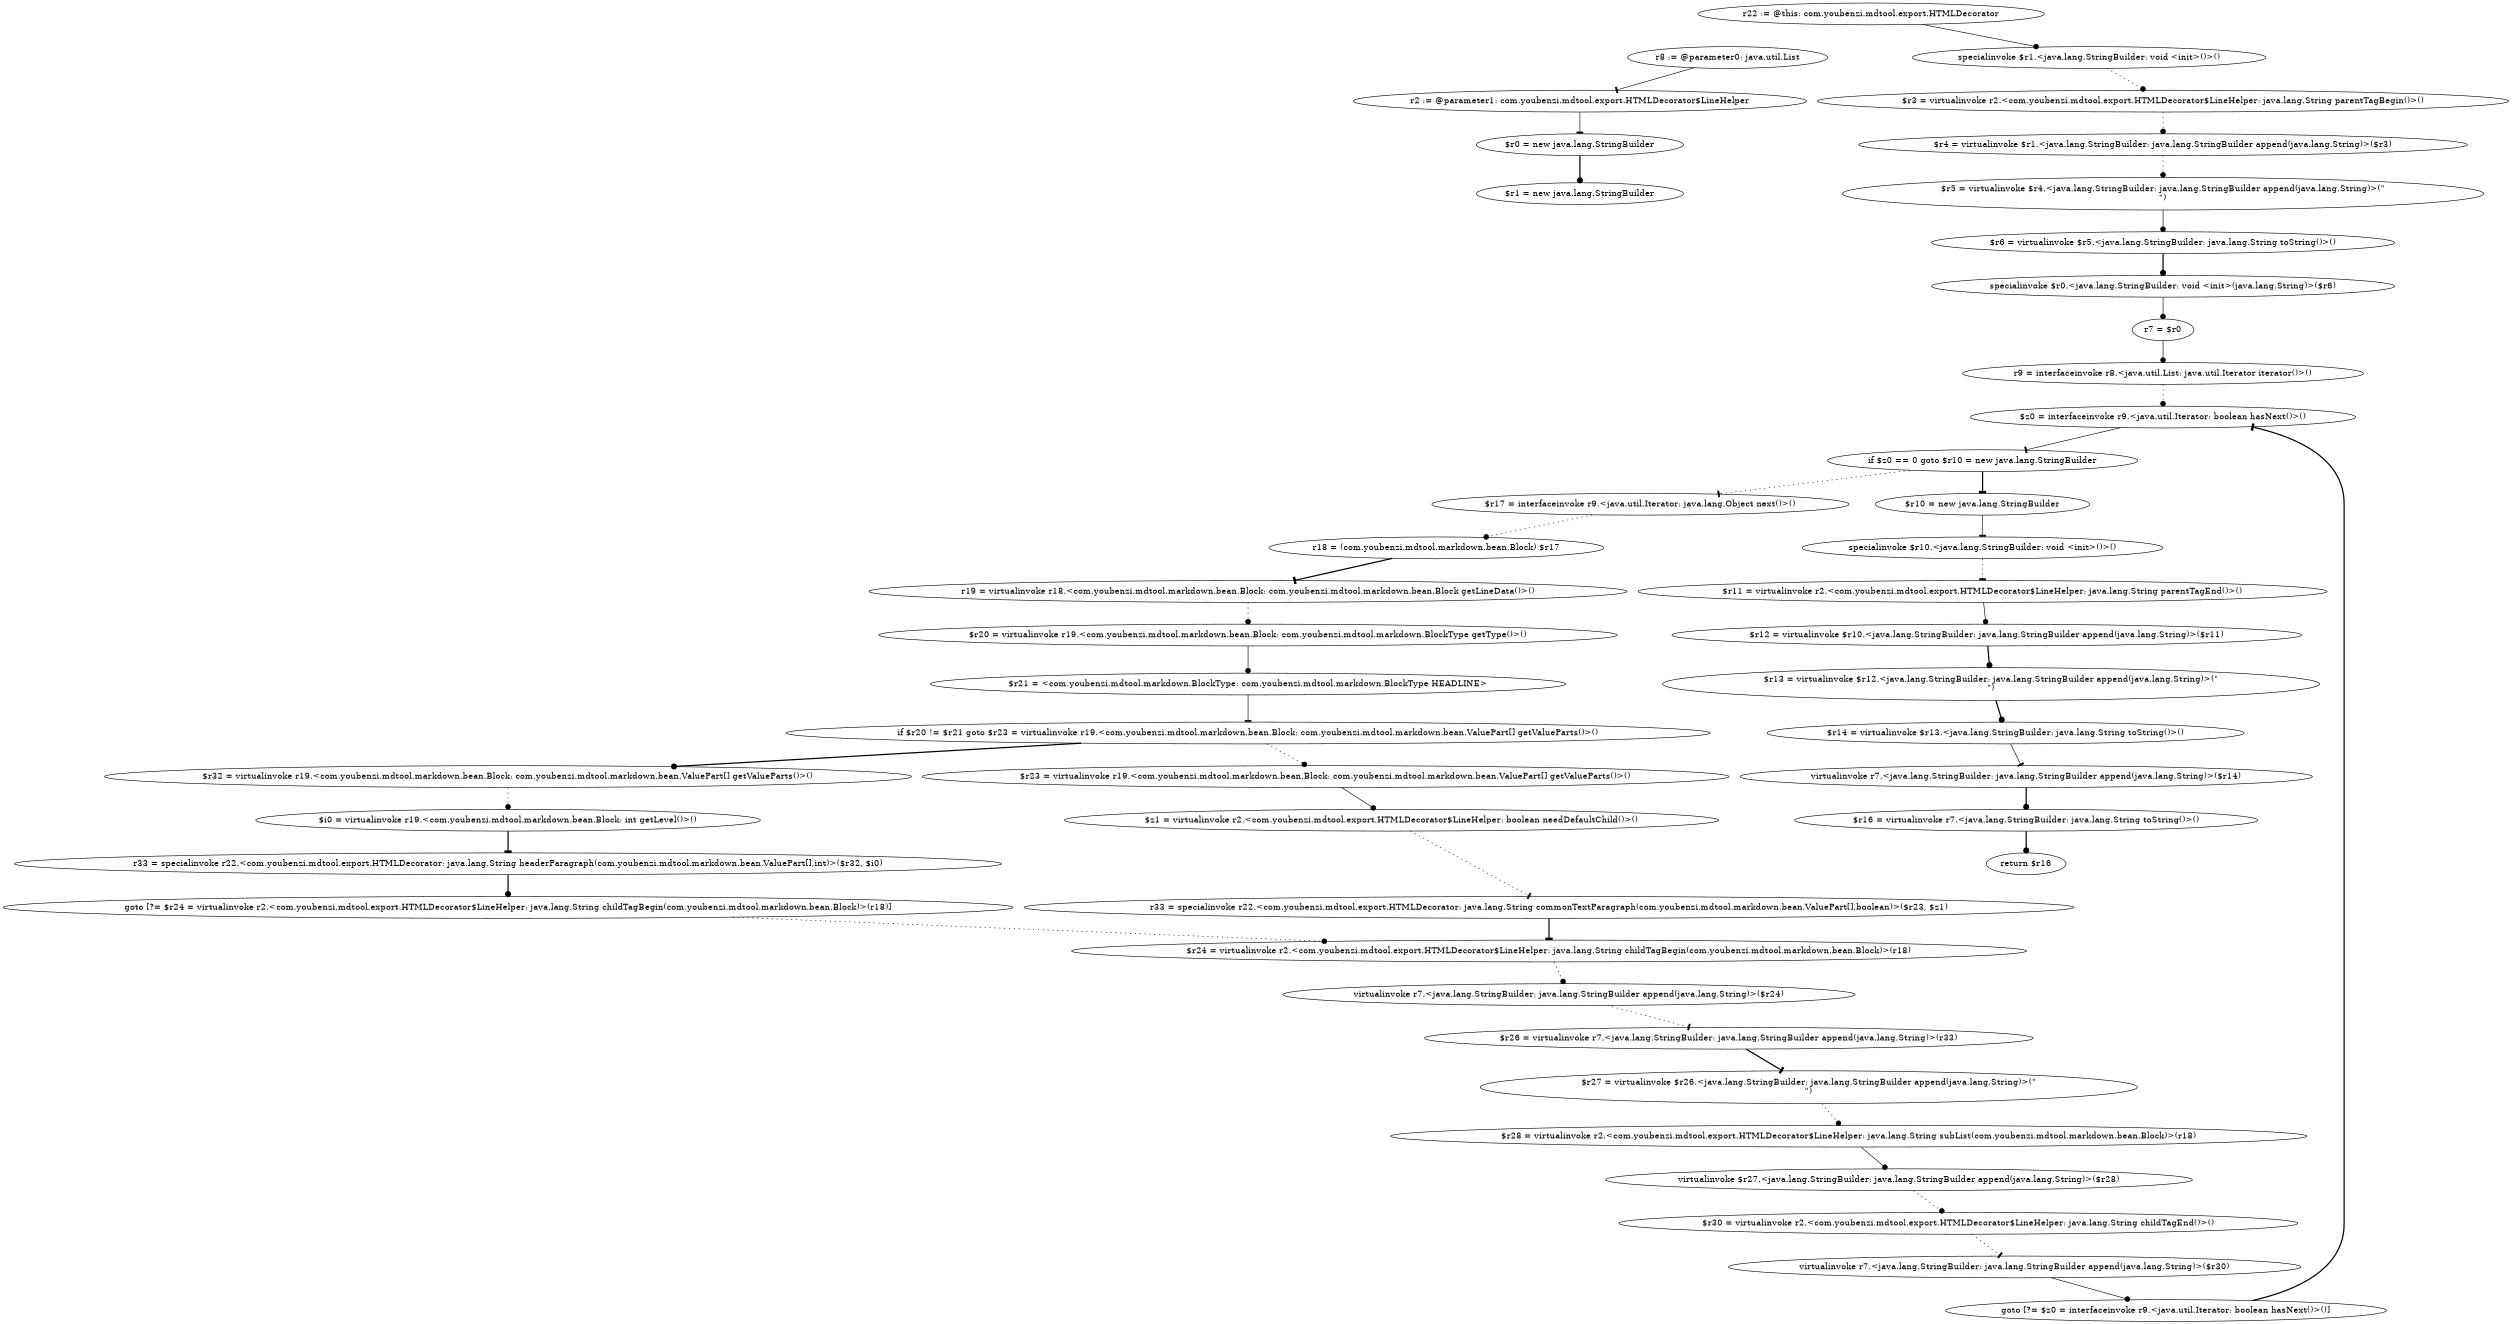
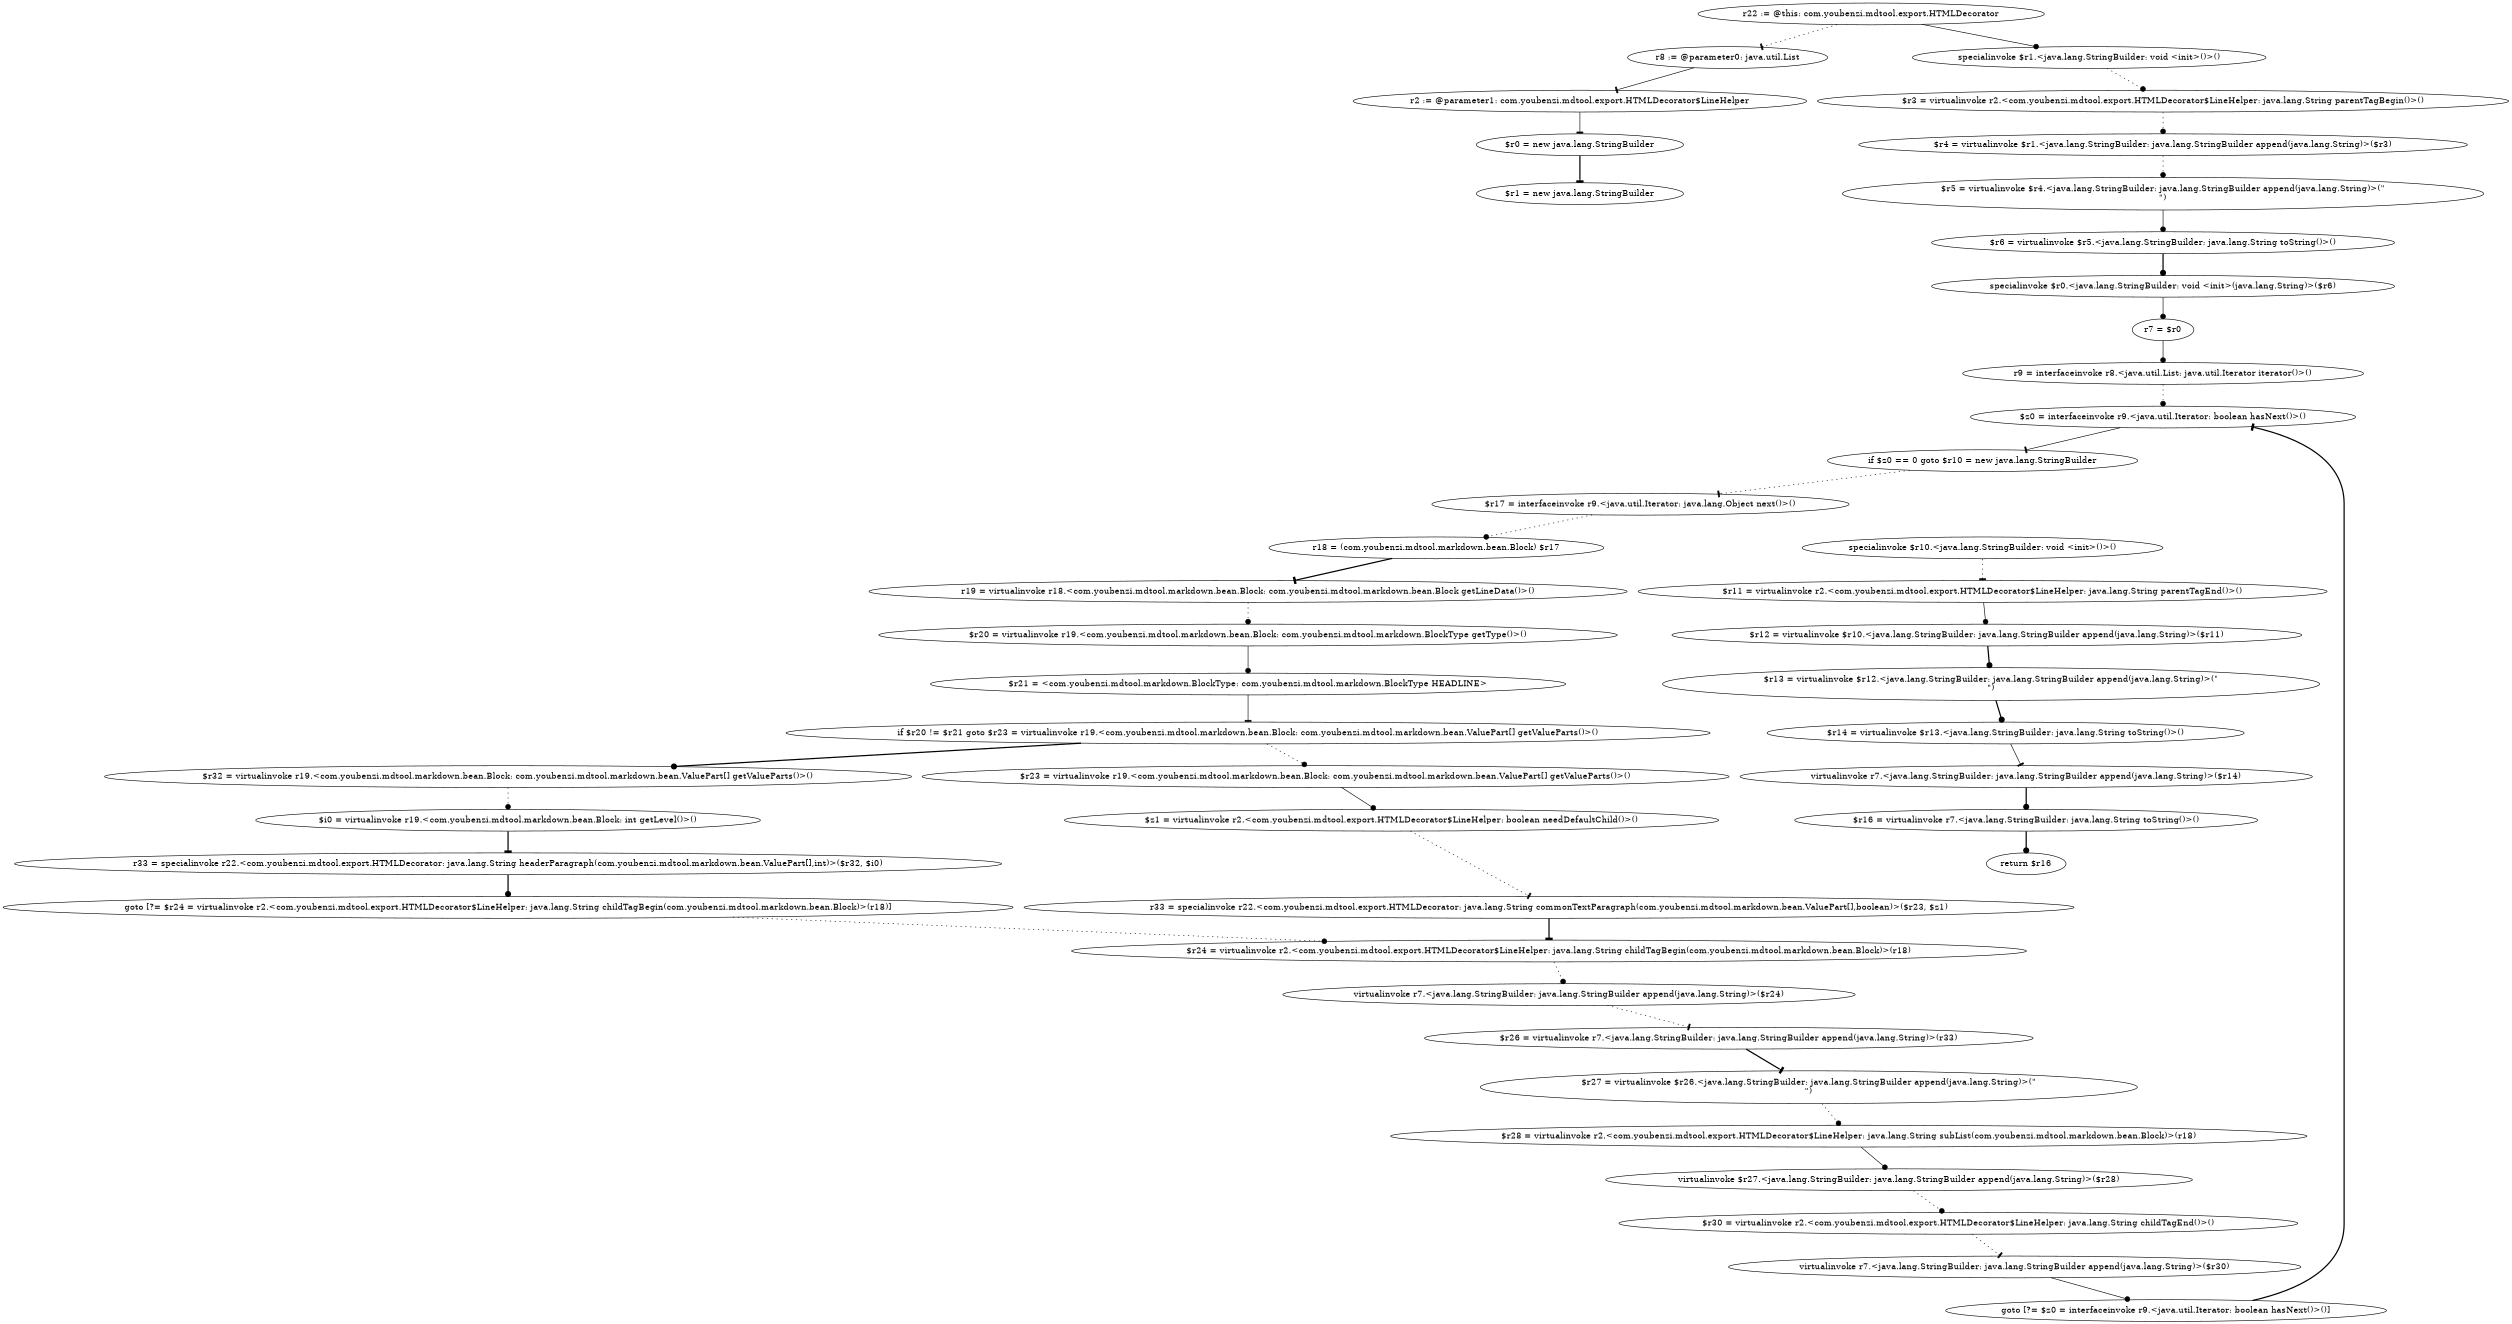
none -> (1800, 35)
(1580, 168) -> (1580, 168)
(1983, 504) -> none
